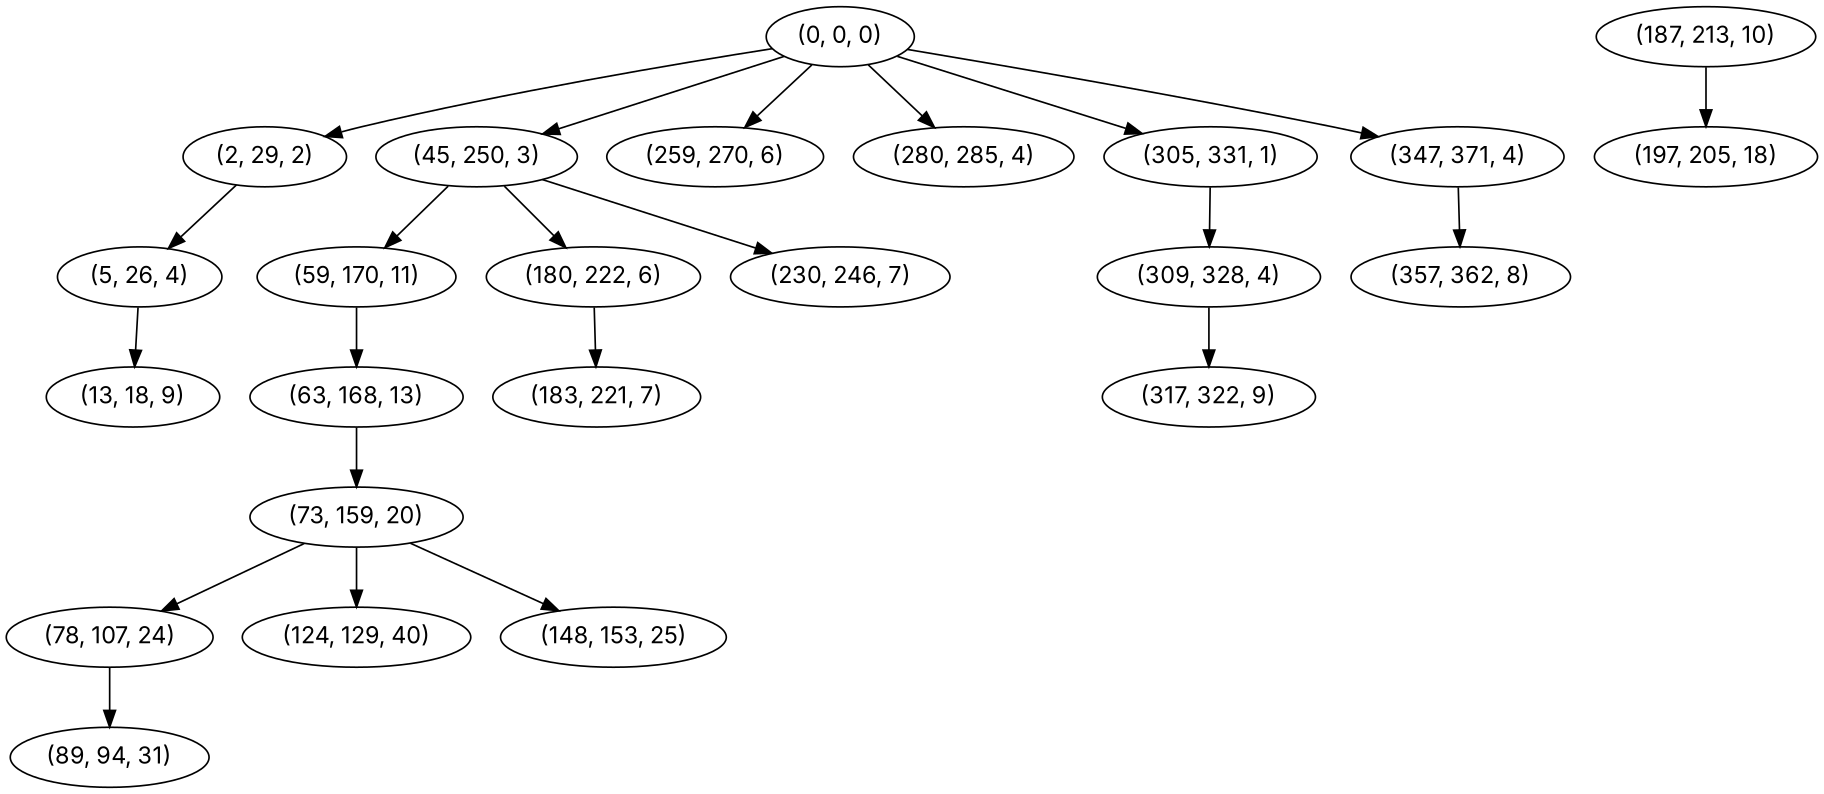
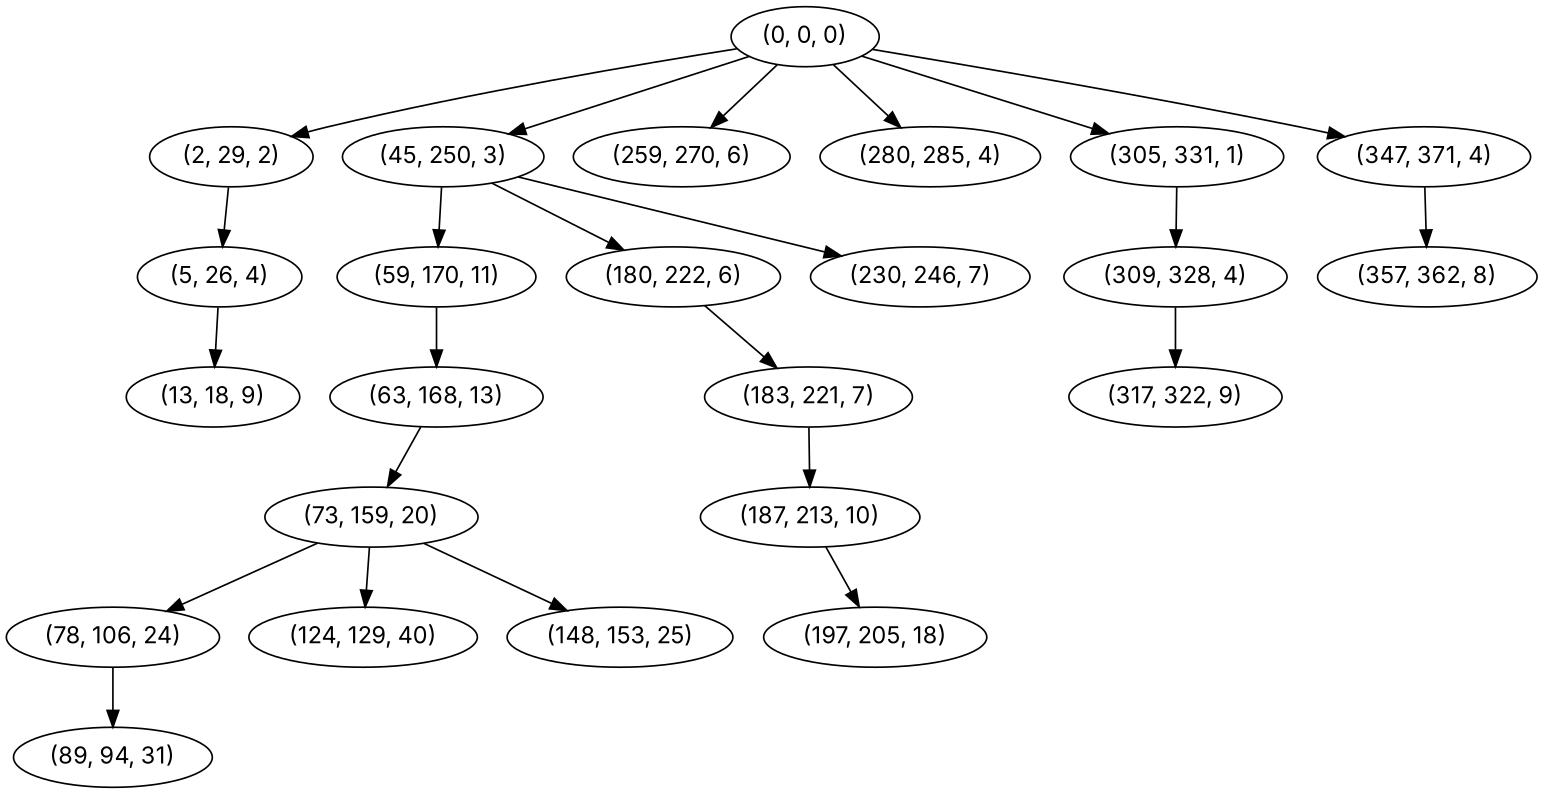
none -> (809, 449)
(110, 637) -> (113, 637)
